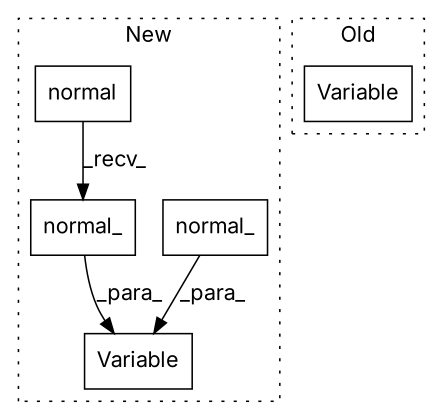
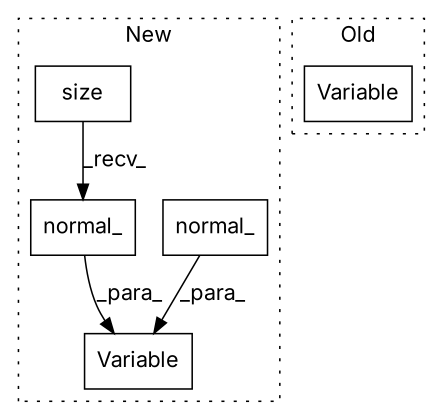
(83, 94) -> (83, 94)
